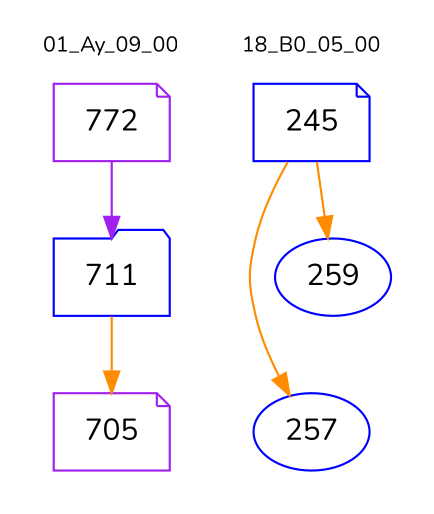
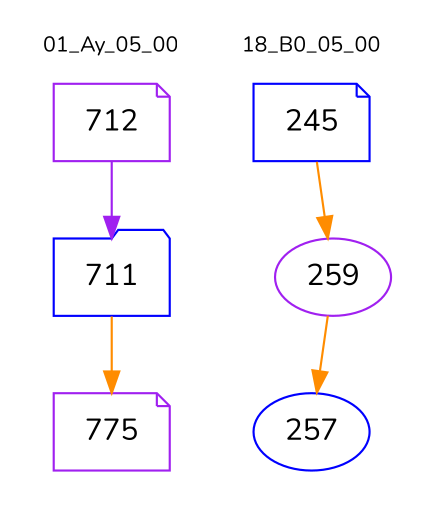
(112, 46) -> (112, 46)
(112, 122) -> (112, 122)
(250, 268) -> (324, 343)
(333, 277) -> (333, 277)
(112, 432) -> (112, 432)
